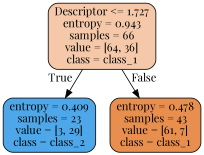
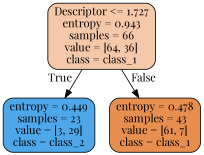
(49, 125) -> (49, 125)
